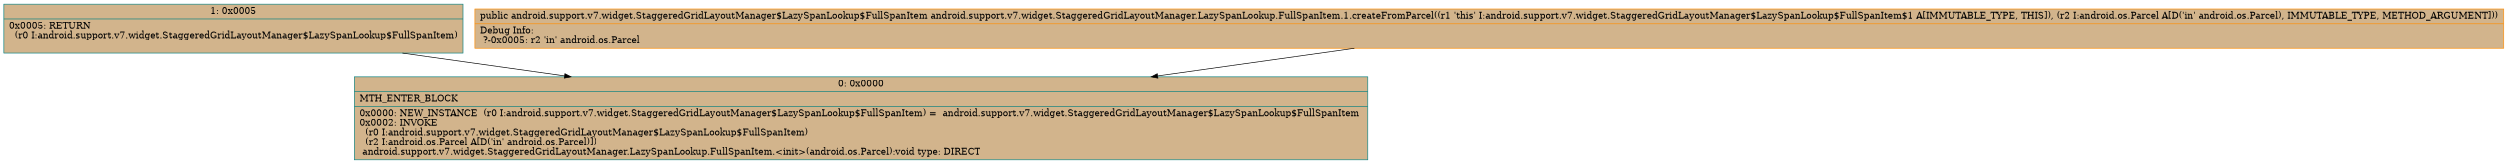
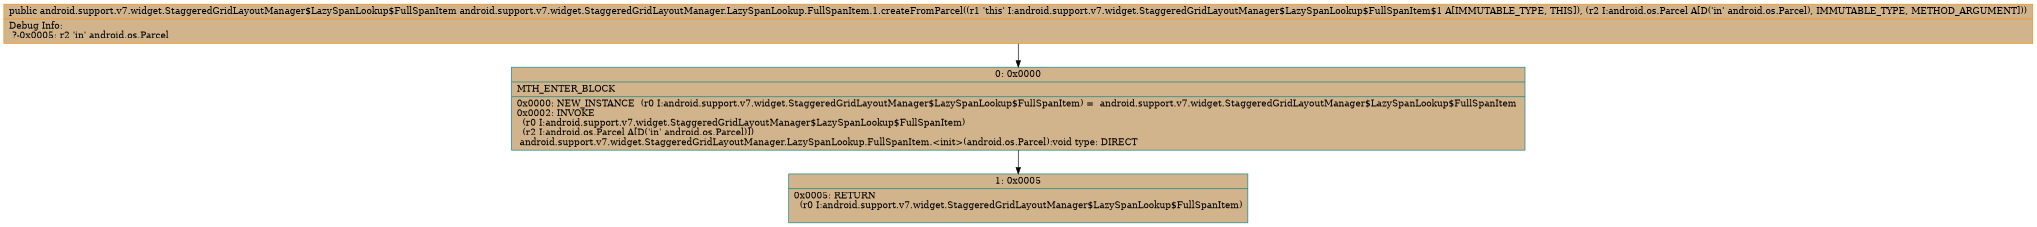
(484, 64) -> (1018, 159)
